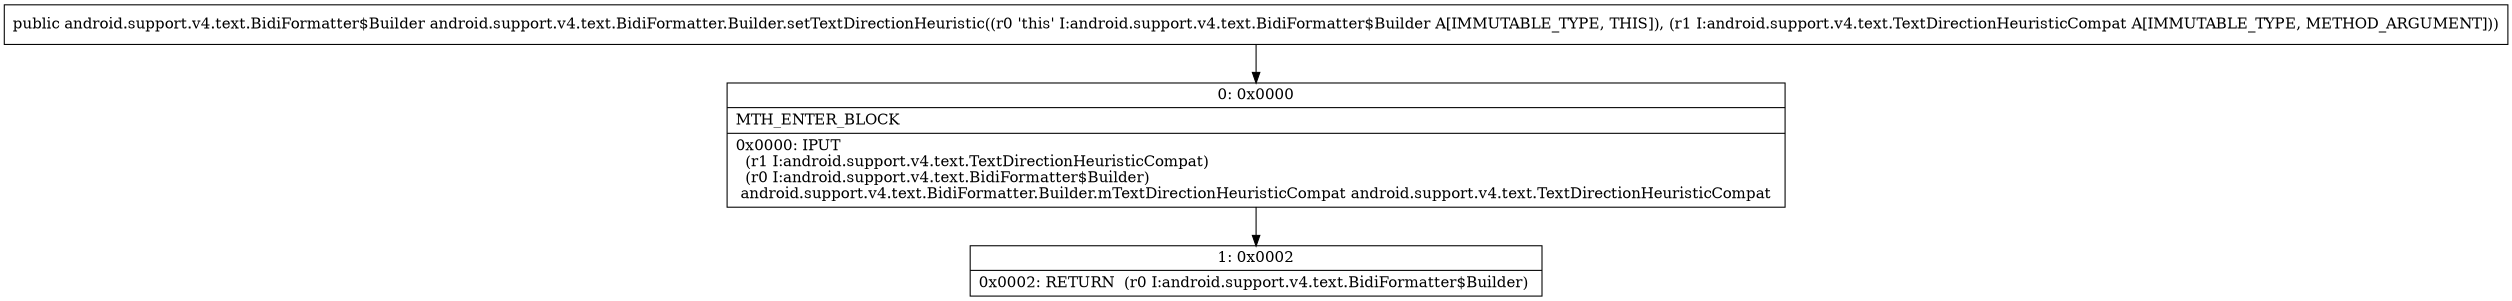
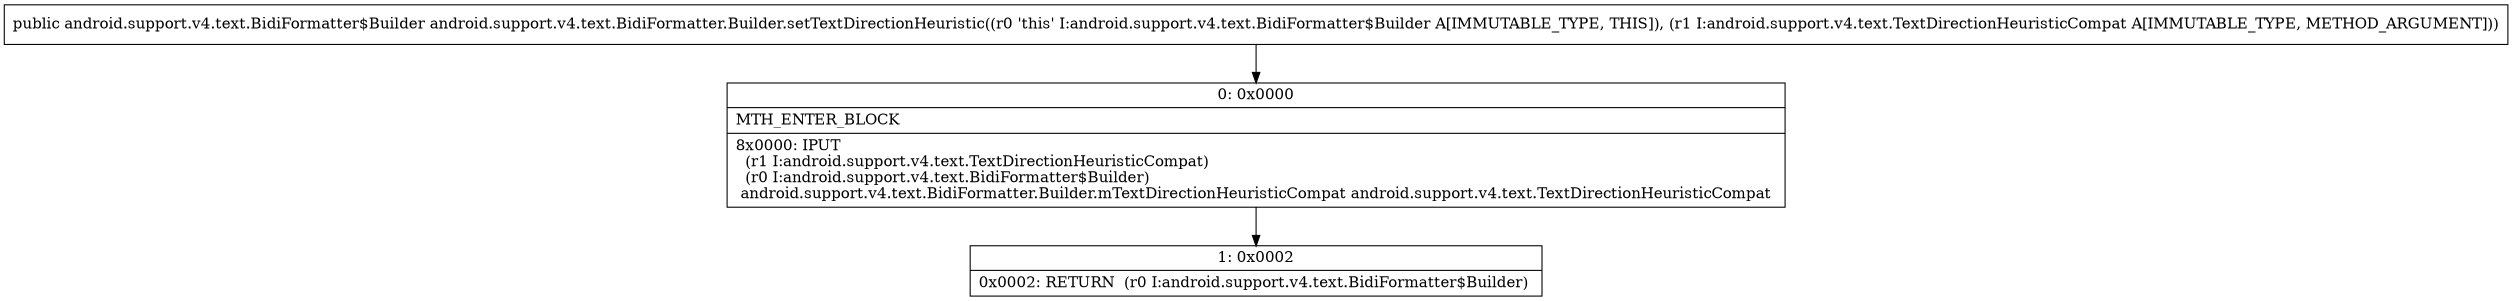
(793, 146) -> (793, 146)
